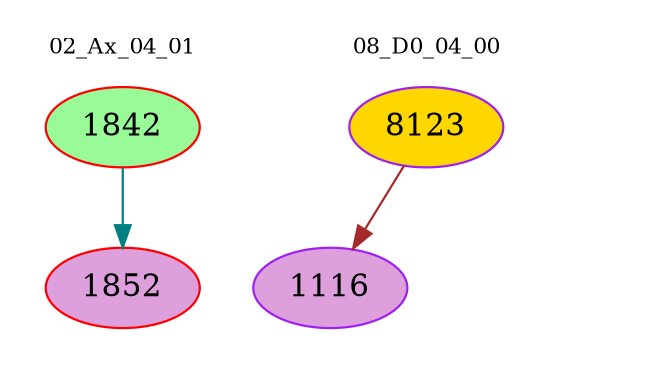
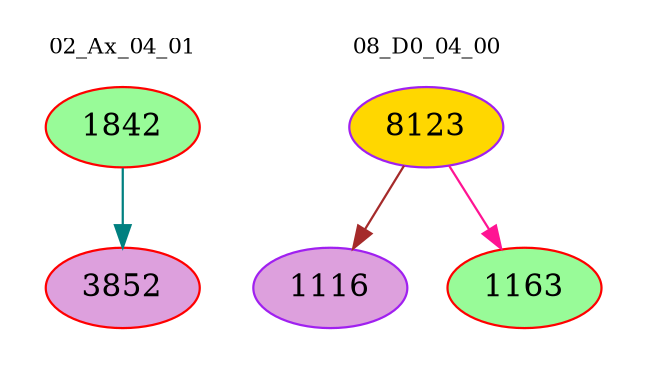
(123, 288) -> (123, 288)
none -> (525, 288)
